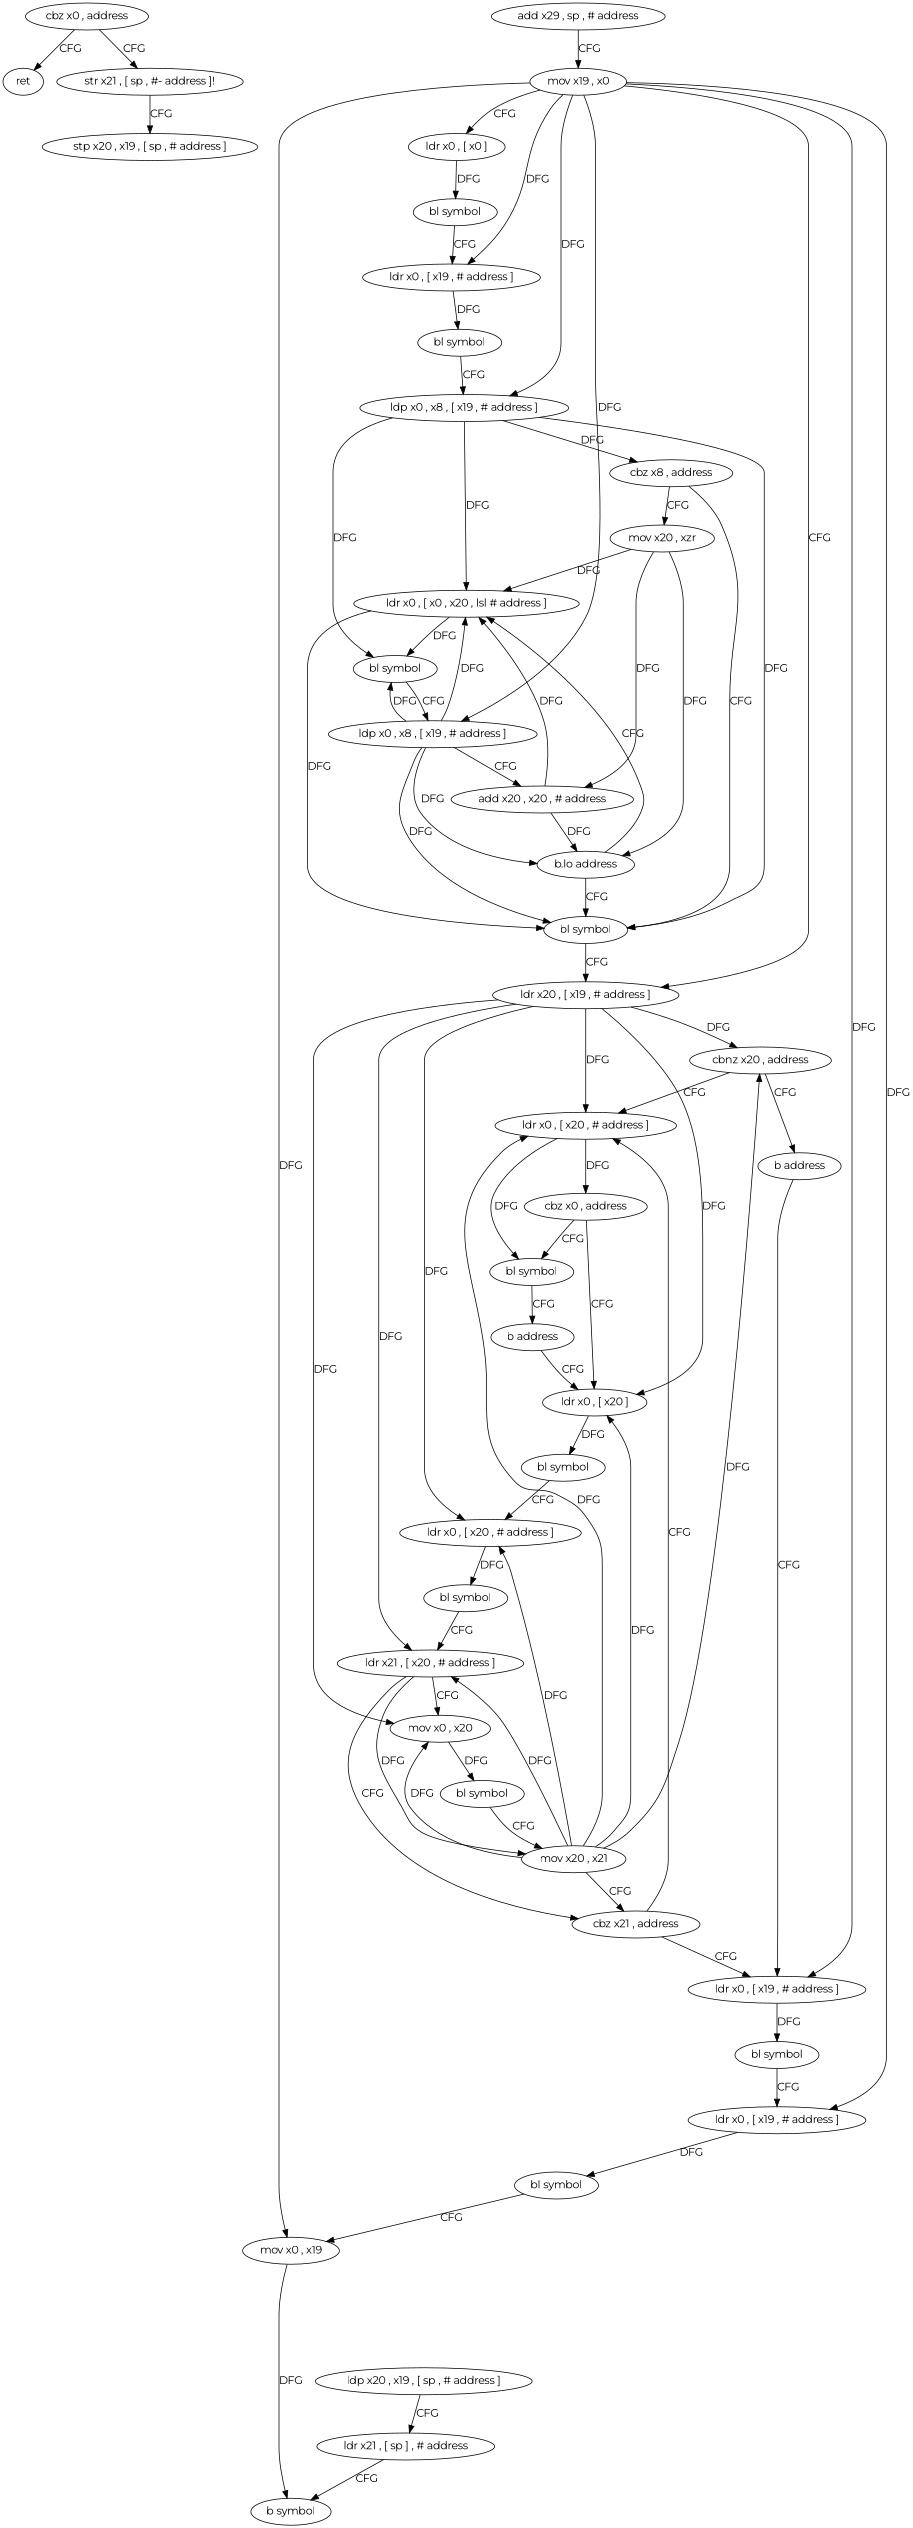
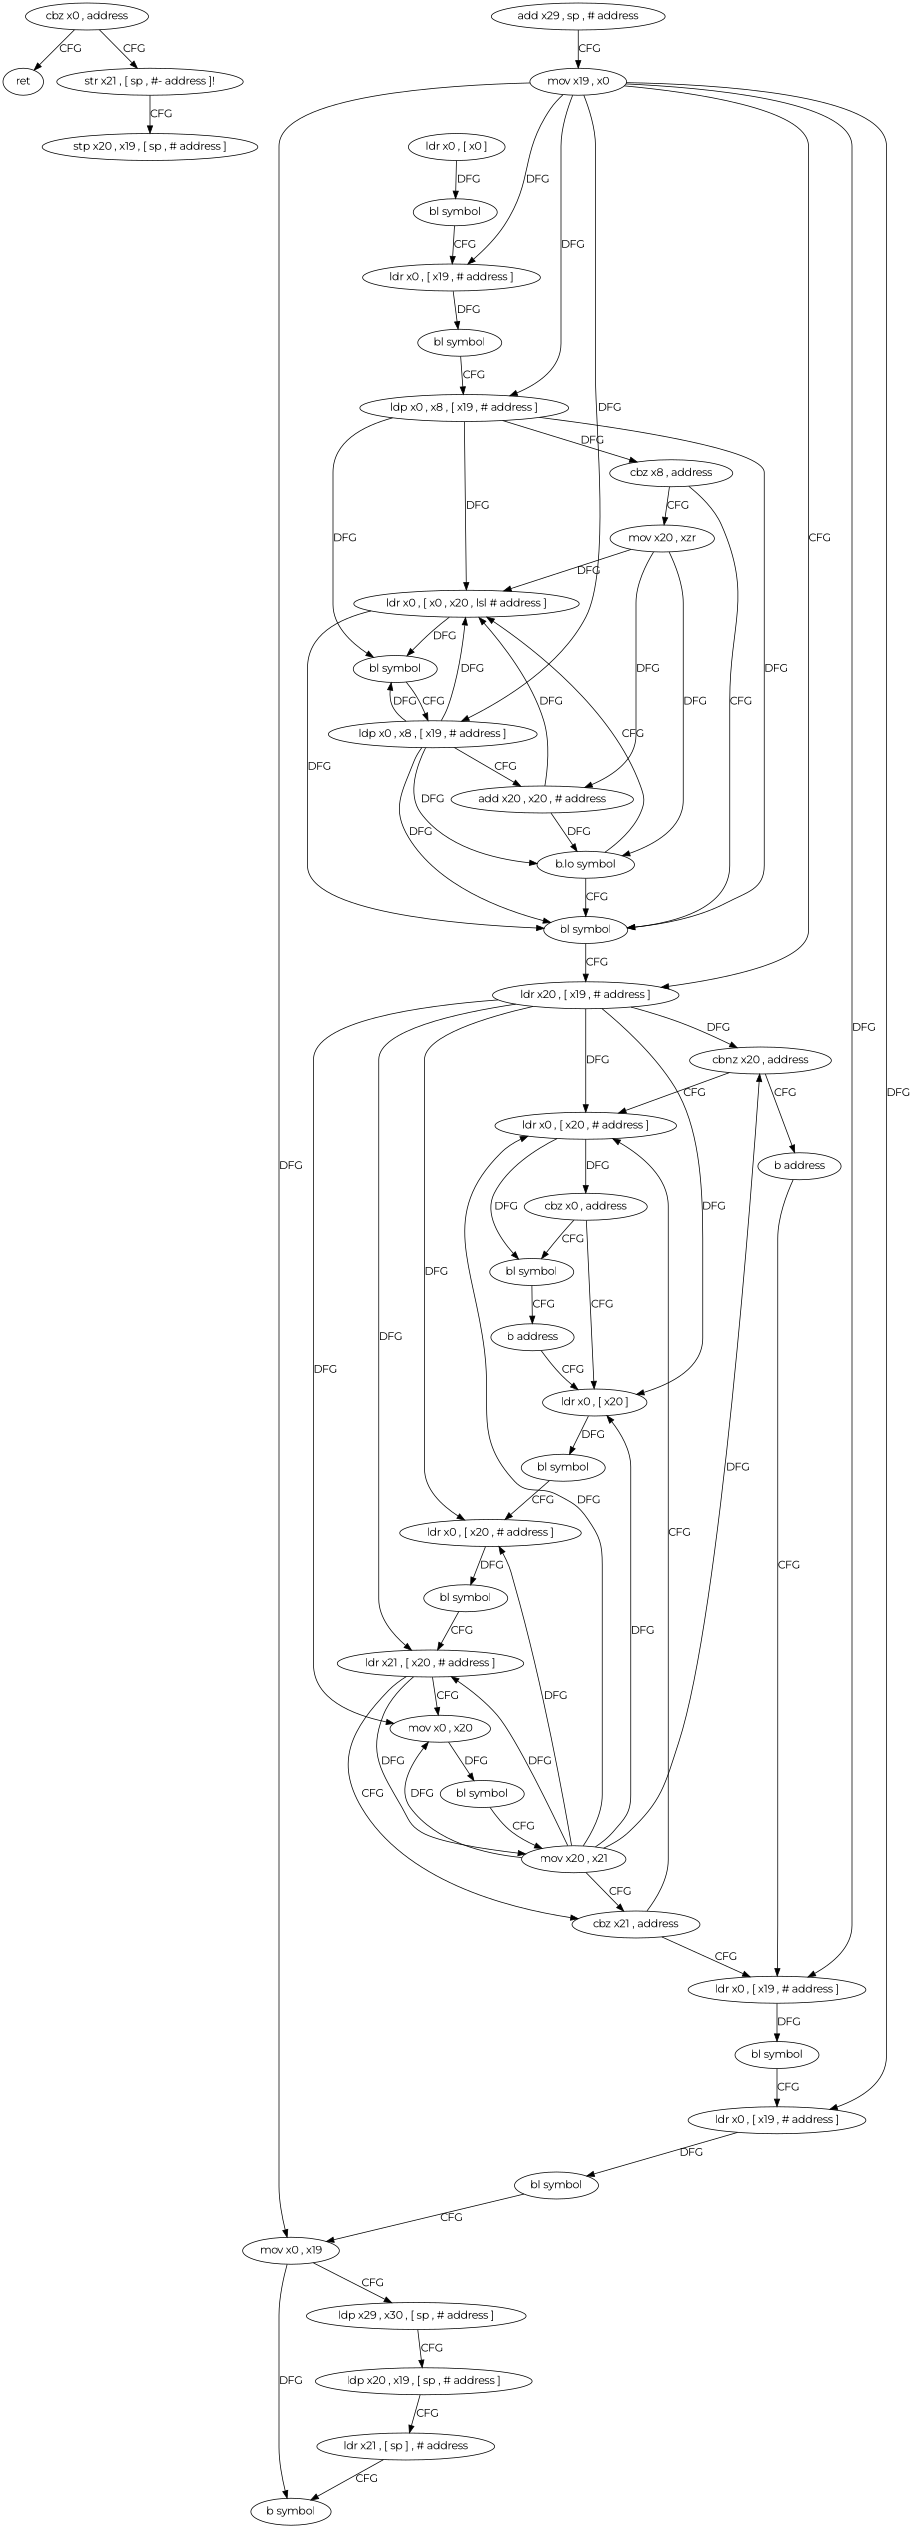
(503, 104) -> none
(586, 865) -> (586, 865)
none -> (416, 2316)
